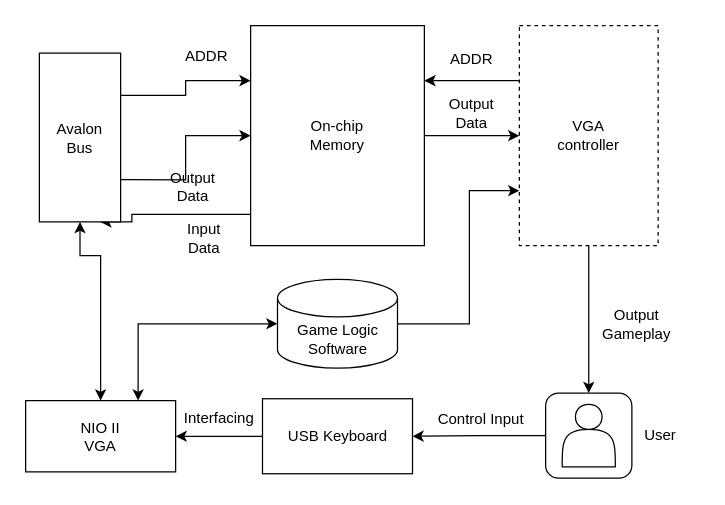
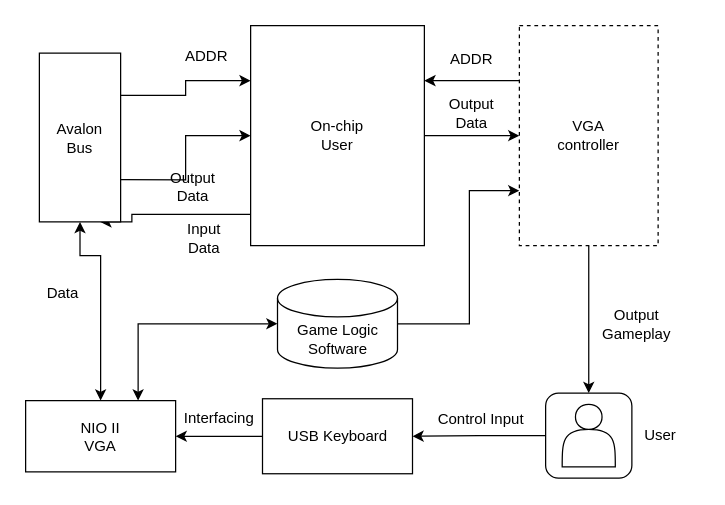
(338, 136) -> (338, 136)
none -> (63, 293)
